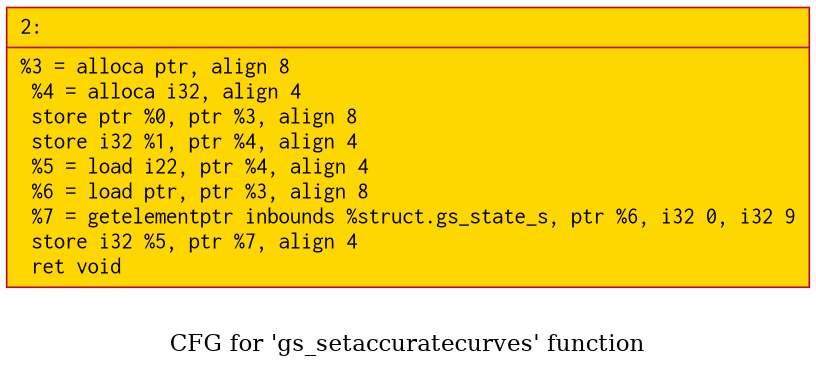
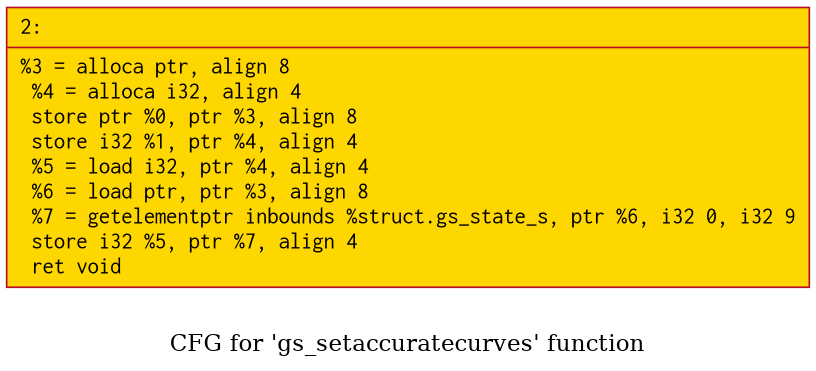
(195, 167) -> (195, 167)
